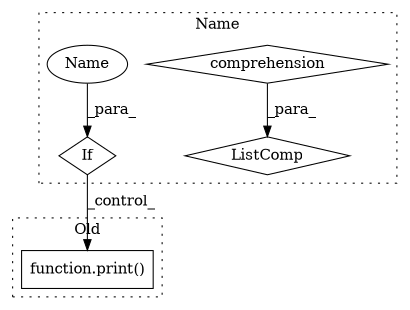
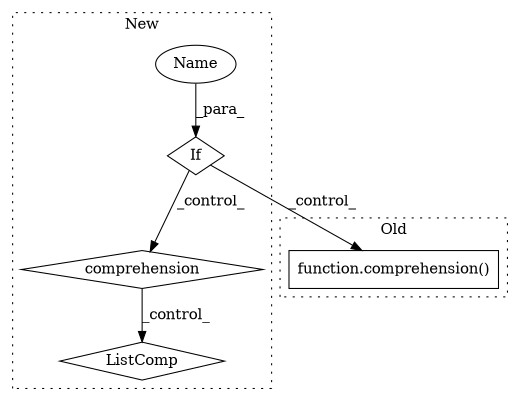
(218, 25) -> (142, 25)
(292, 110) -> (176, 315)
none -> (172, 206)
(87, 270) -> (394, 270)
